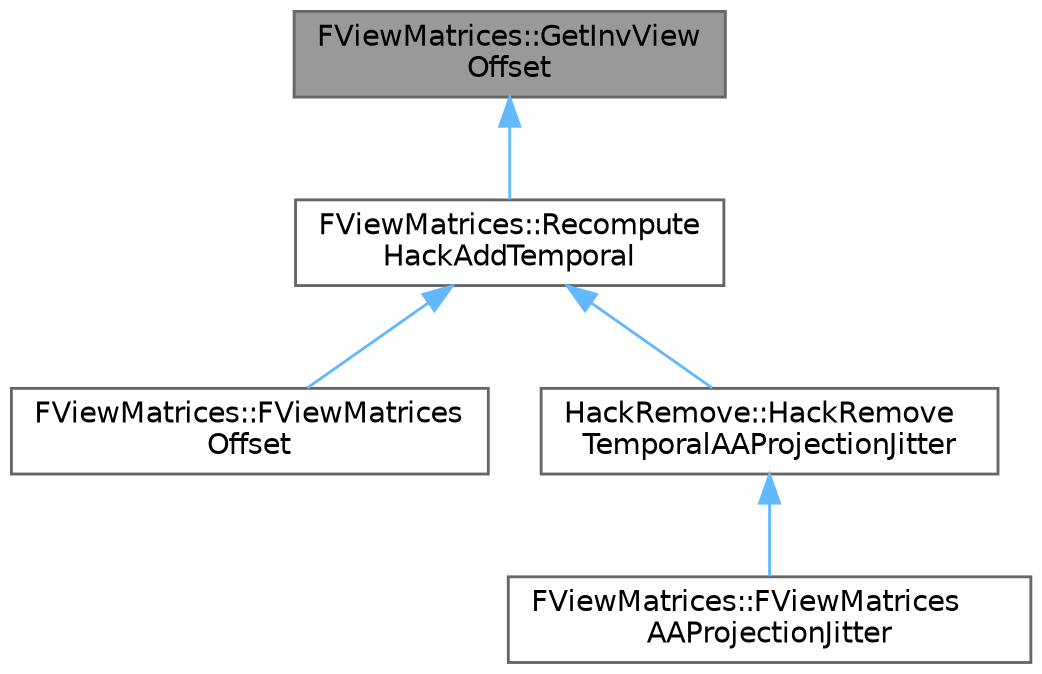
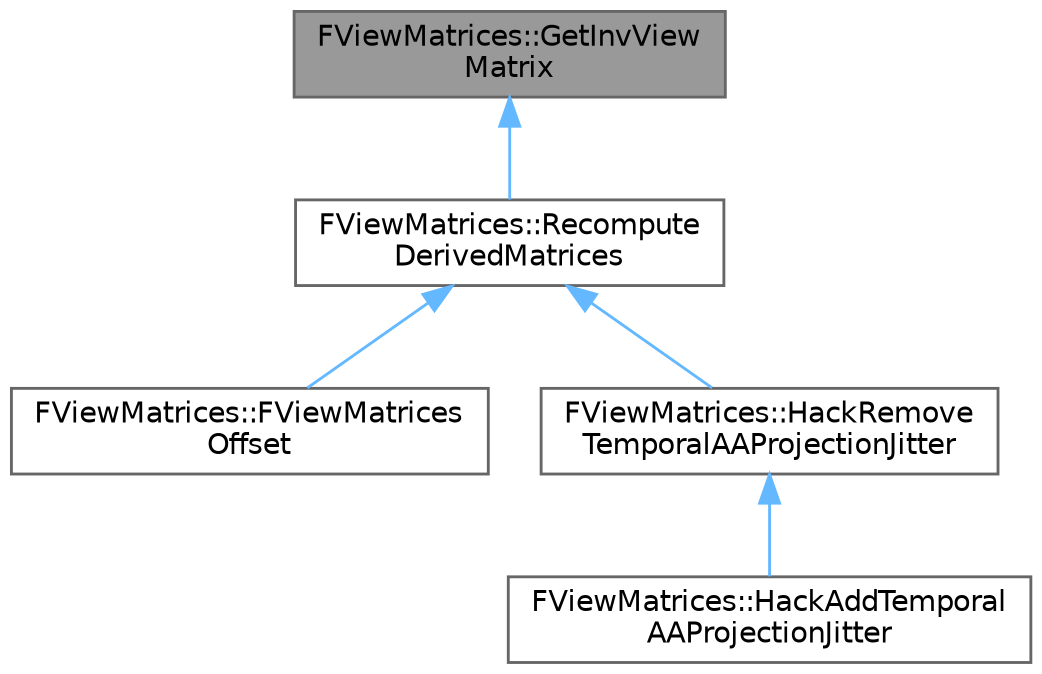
(510, 54) -> (510, 54)
(510, 243) -> (510, 243)
(770, 431) -> (770, 431)
(770, 620) -> (770, 620)
